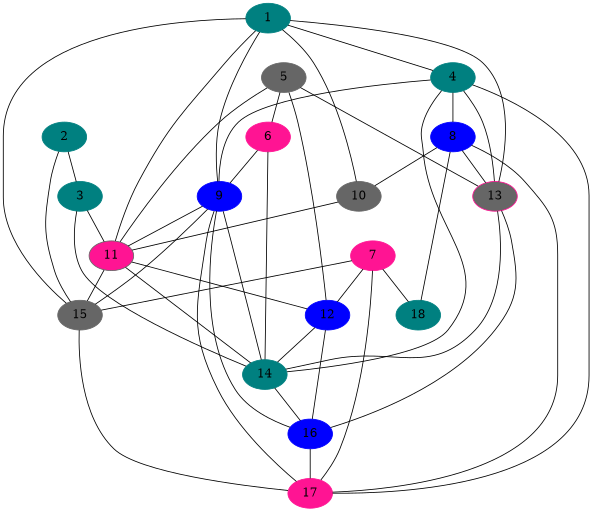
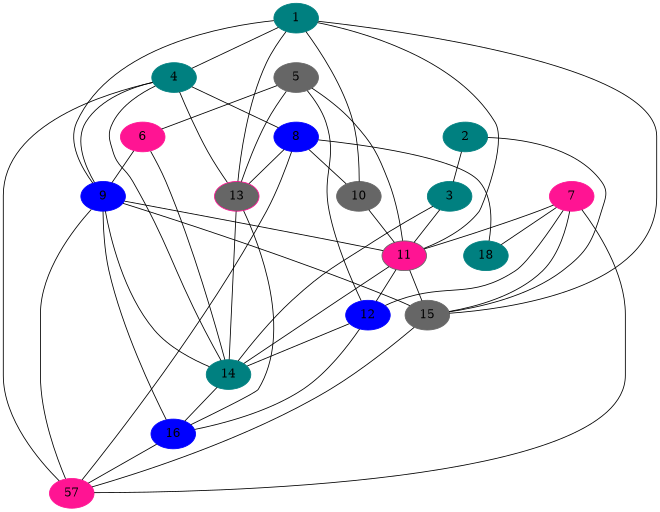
none -> (496, 226)
(310, 493) -> (72, 493)
